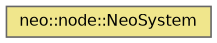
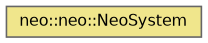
(109, 22) -> (104, 22)
